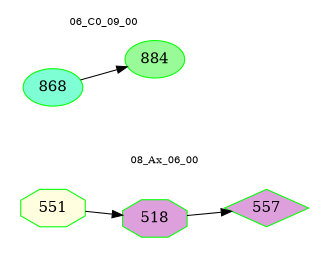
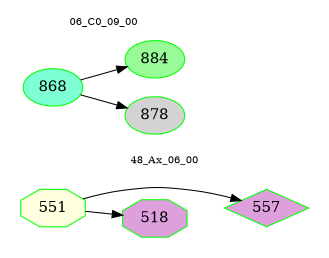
none -> (155, 115)
(165, 161) -> (165, 161)
(204, 214) -> (157, 188)
